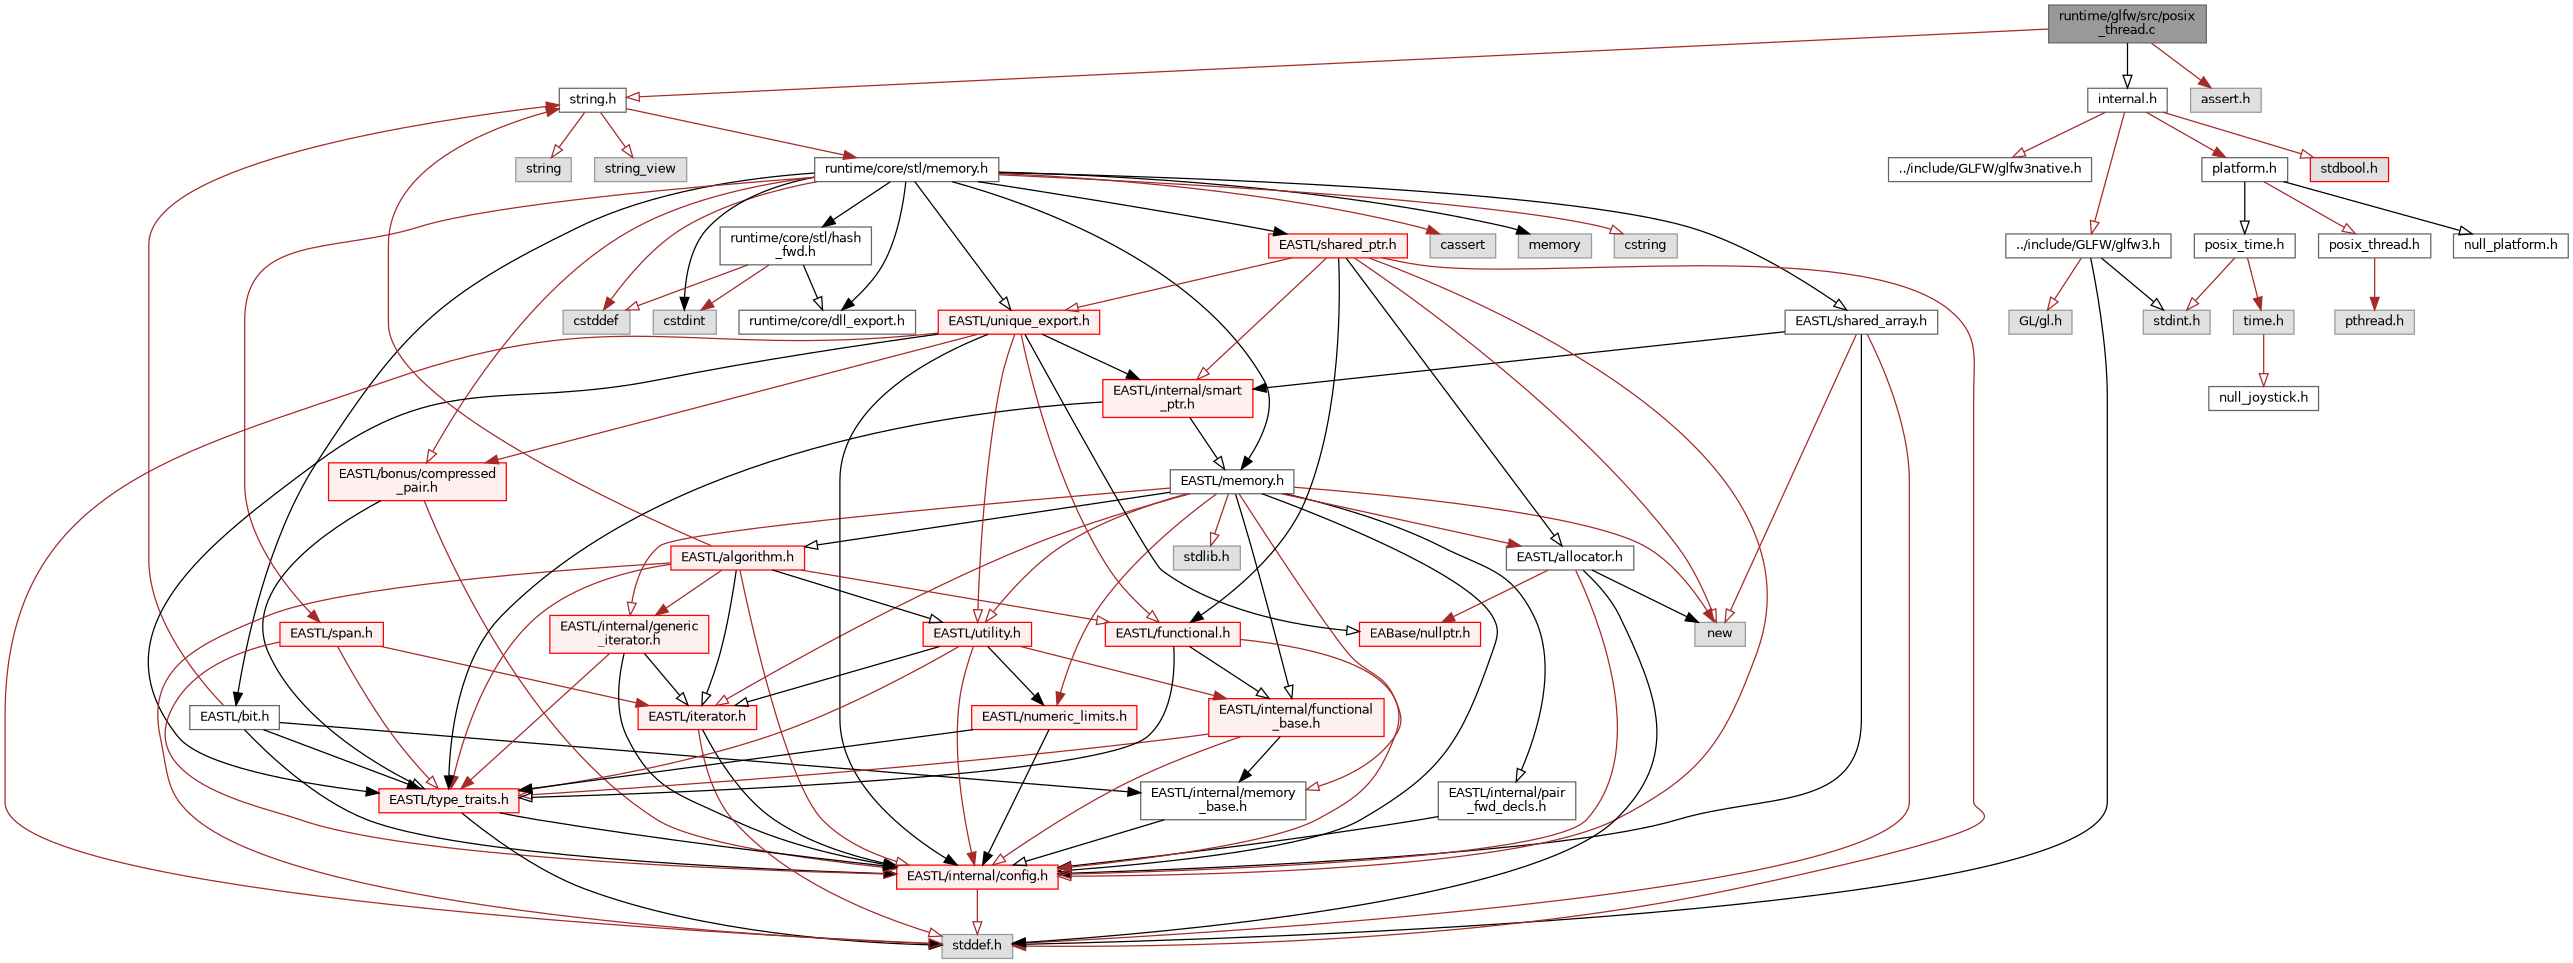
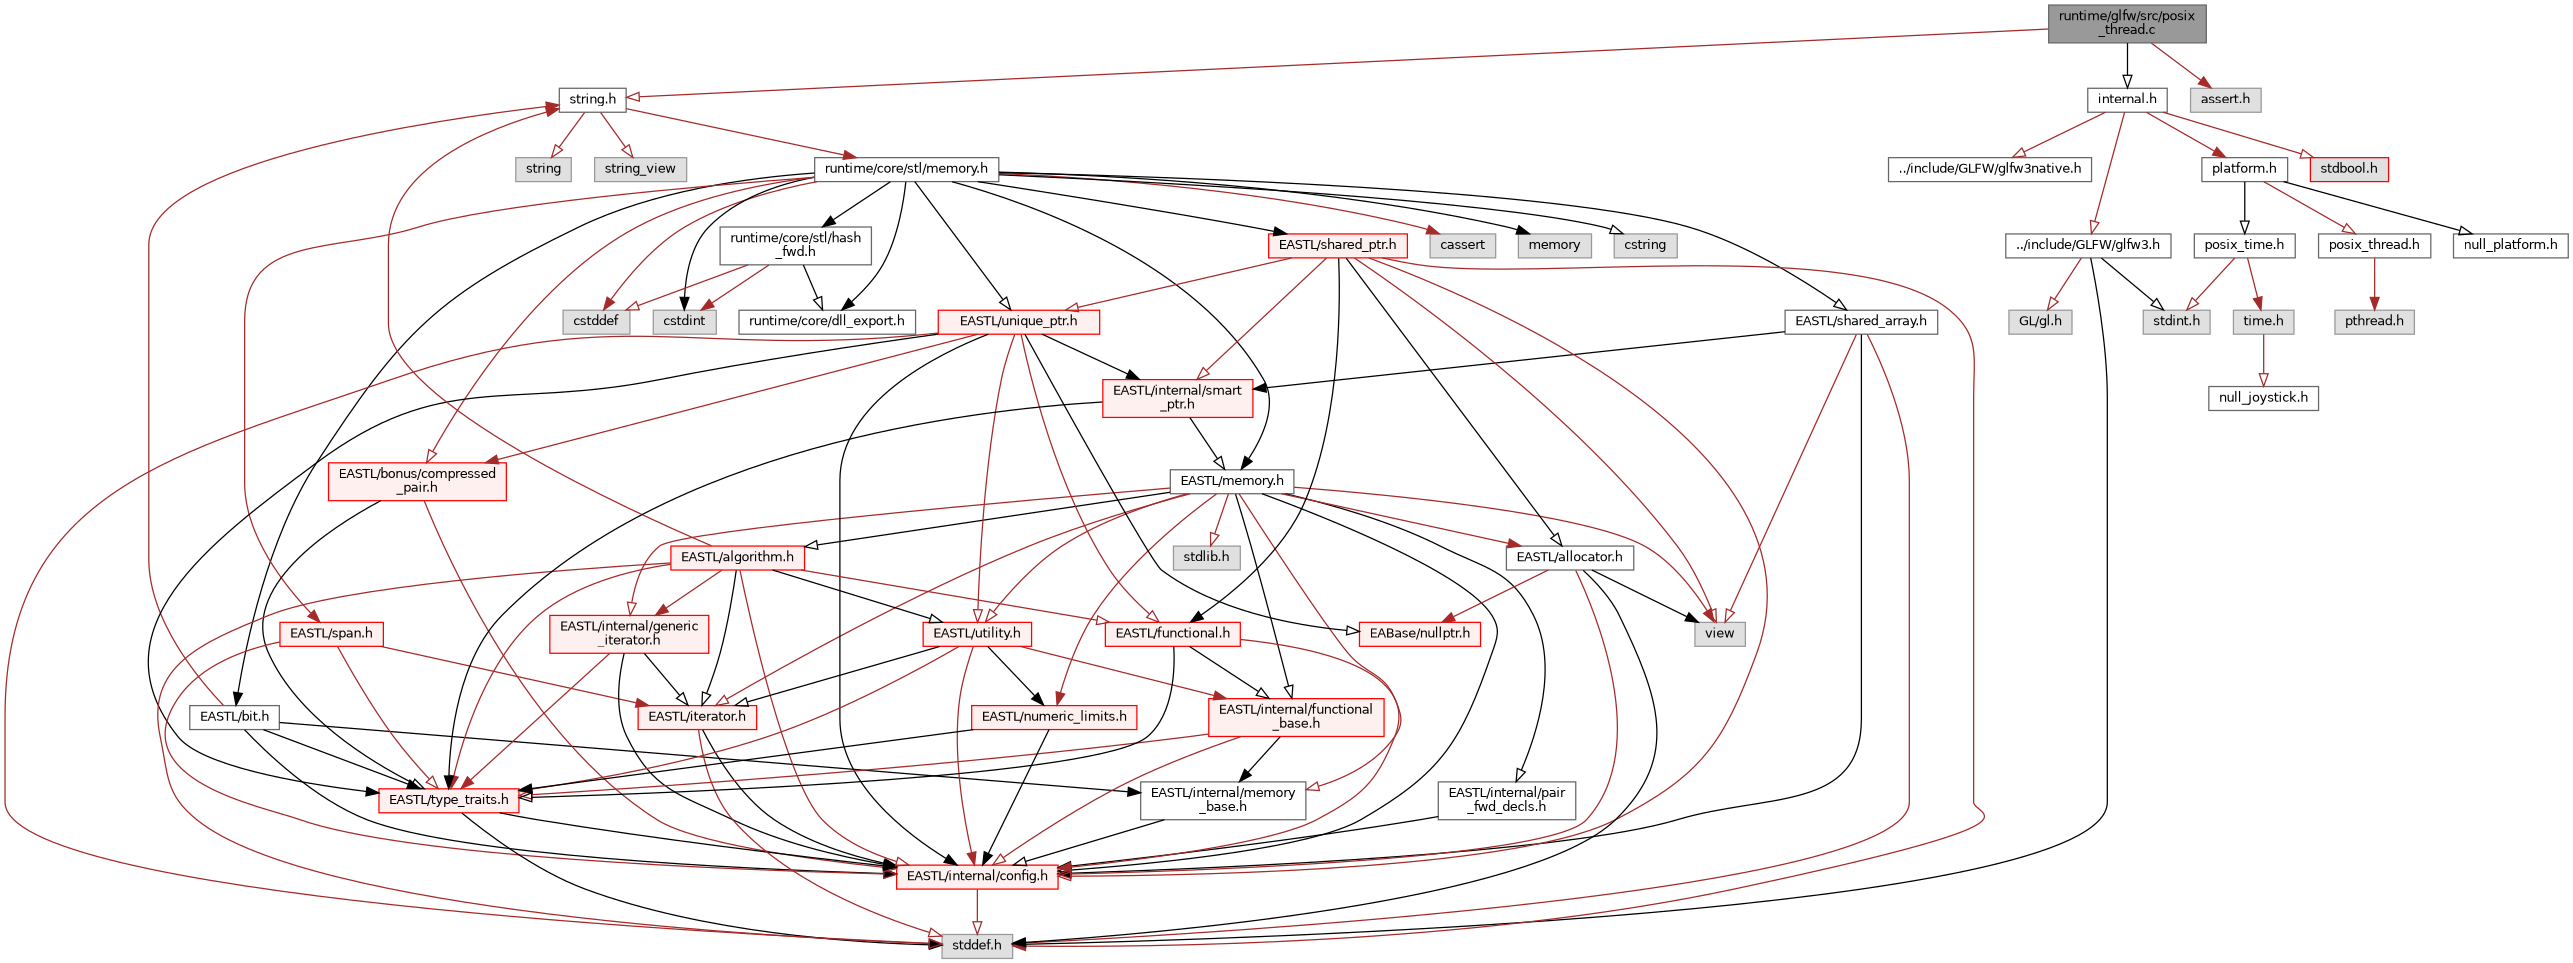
(1429, 203) -> (1429, 203)
(1019, 322) -> (1019, 322)
(1720, 634) -> (1720, 634)
